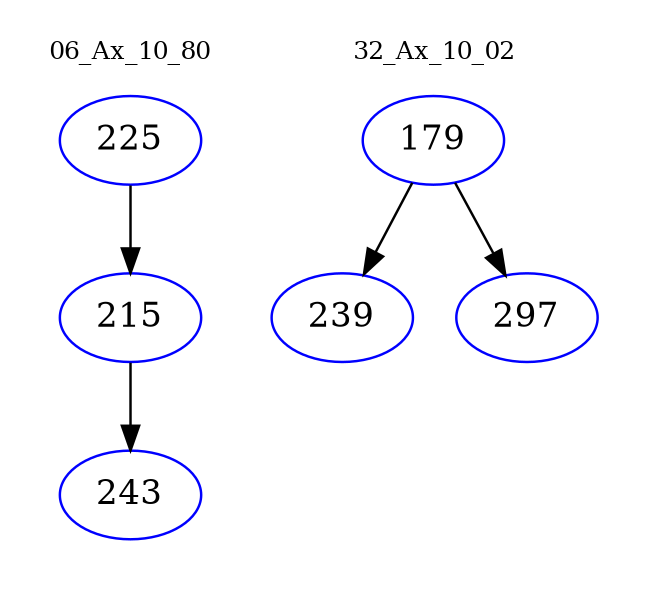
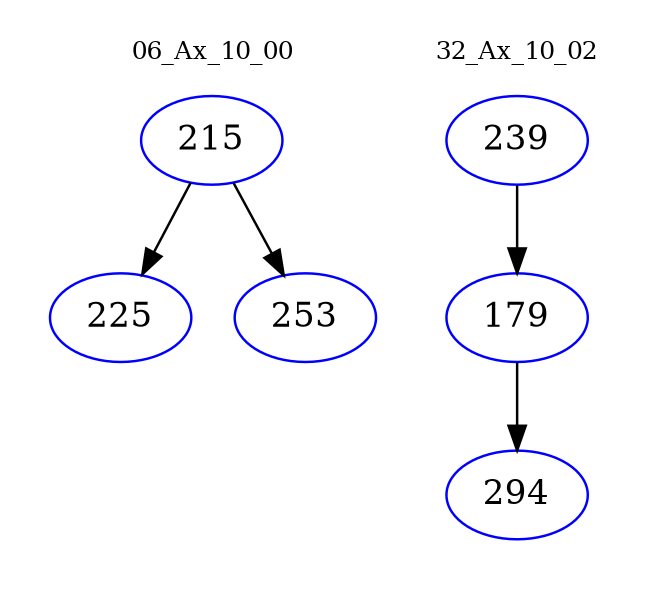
(131, 53) -> (213, 53)
(131, 217) -> (172, 217)
(394, 217) -> (517, 217)
(527, 318) -> (517, 495)
(131, 495) -> (305, 318)
